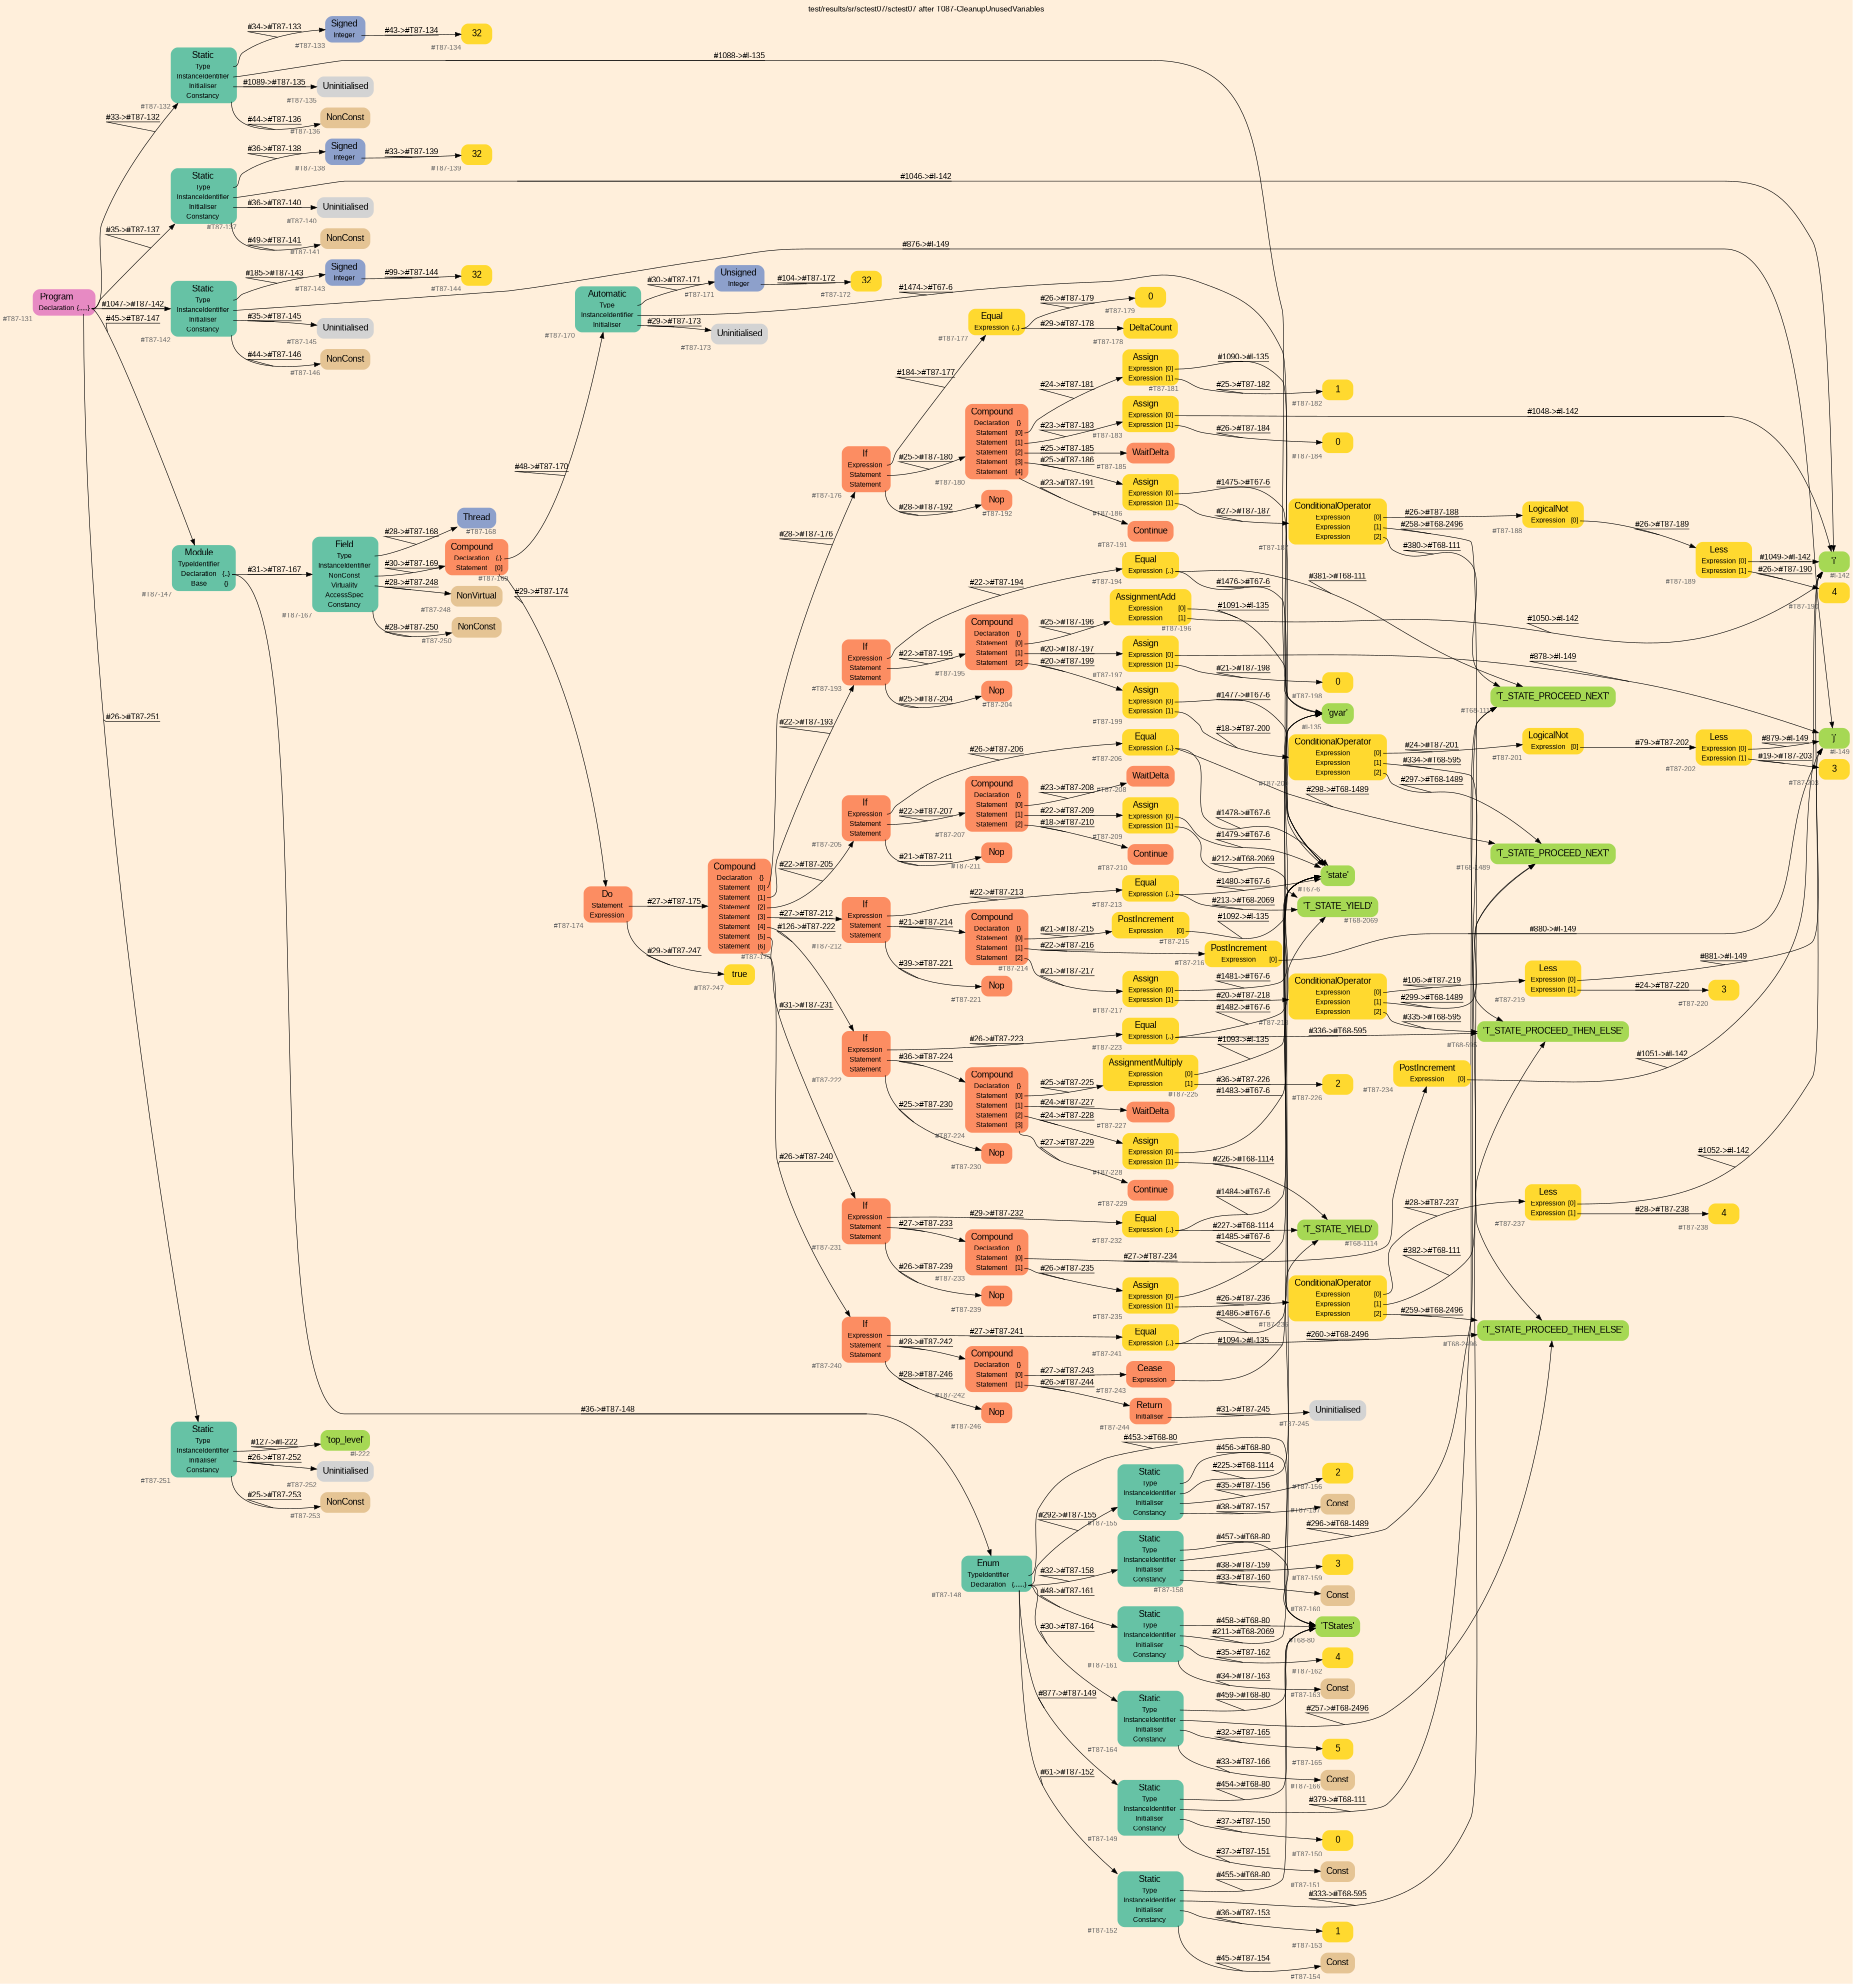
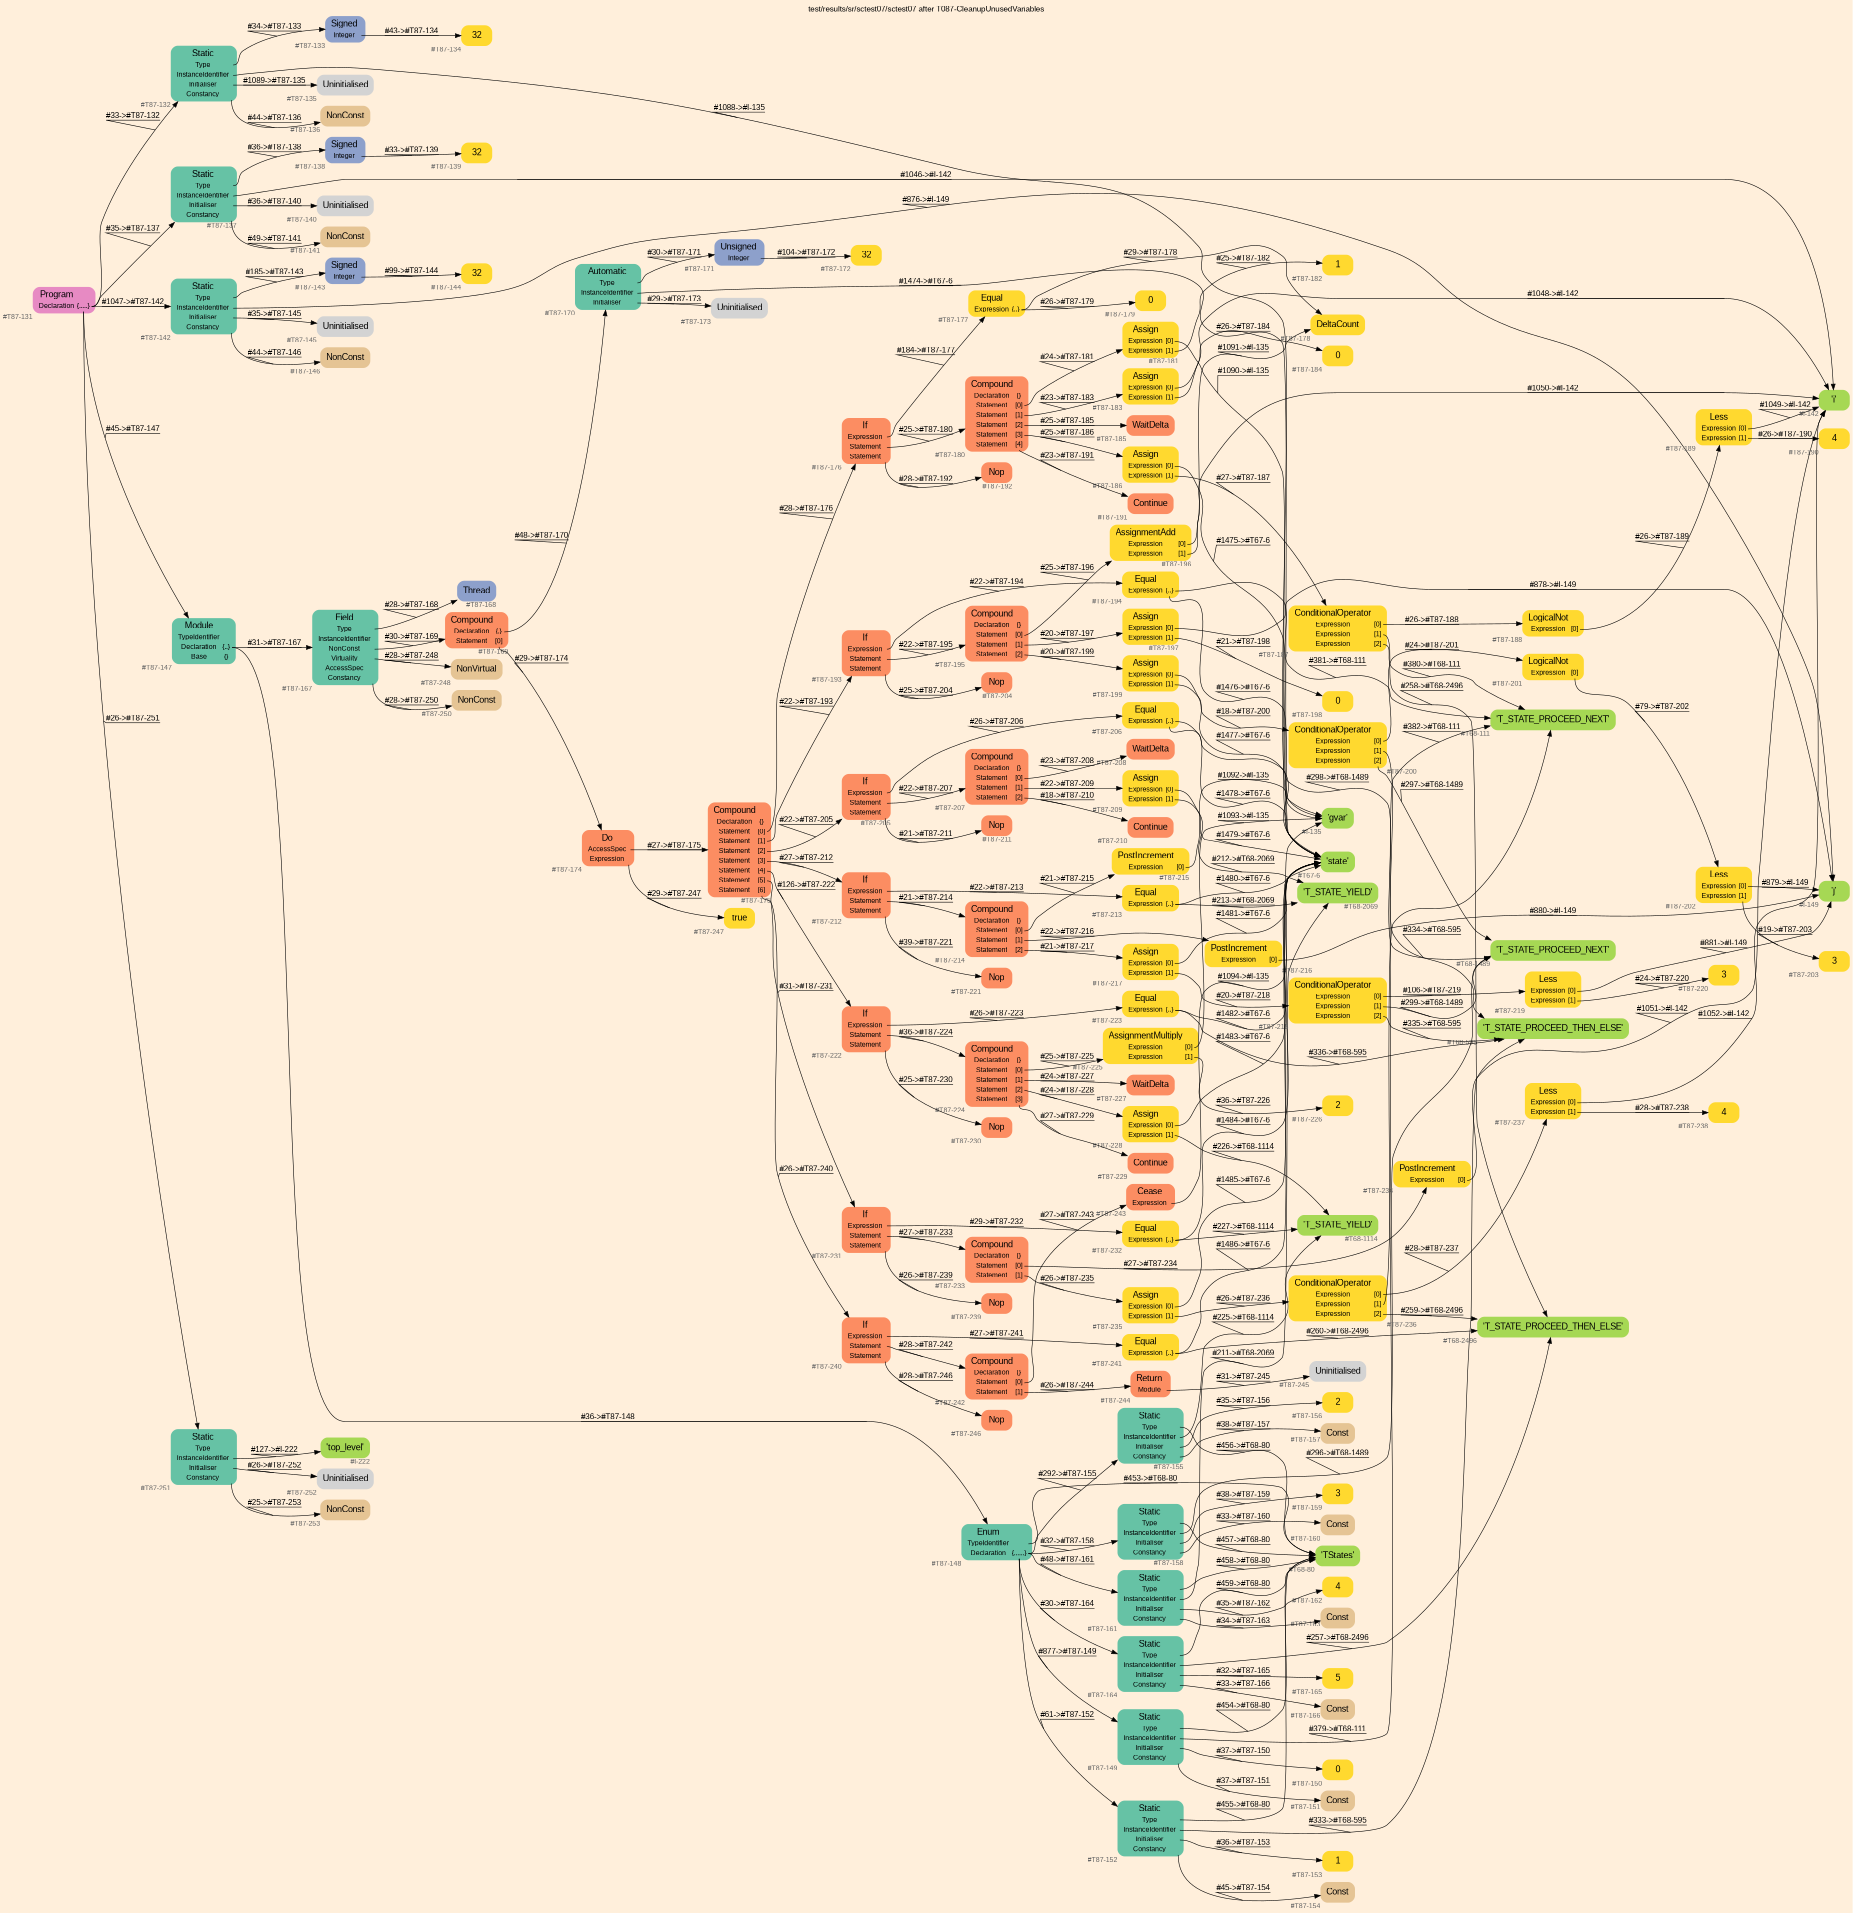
(1268, 644) -> (1199, 400)
(607, 906) -> (607, 849)
(1150, 1417) -> (1149, 1390)
